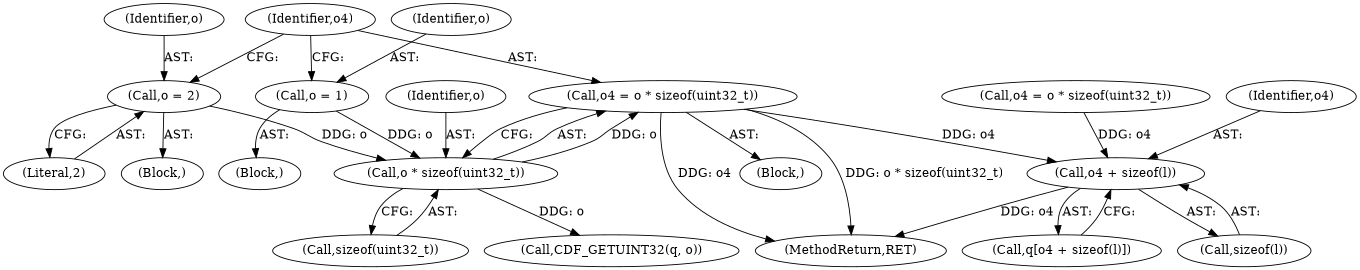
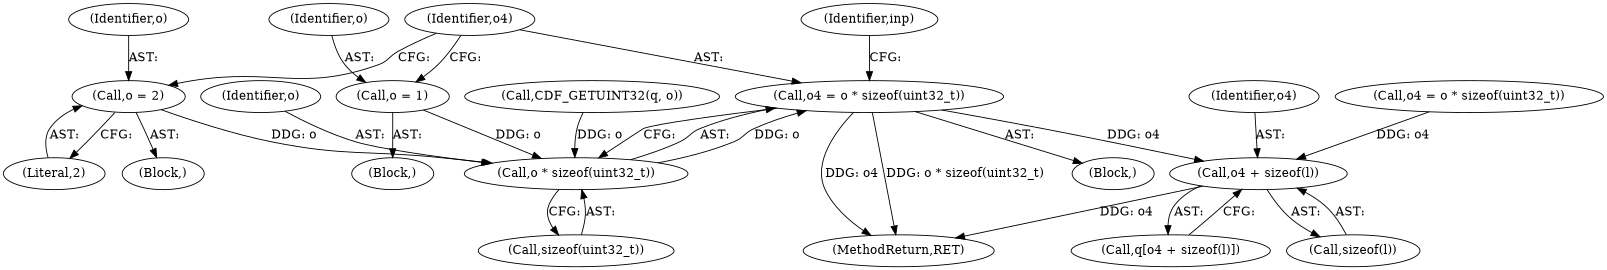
none -> (869, 19)
(525, 210) -> (577, 130)
